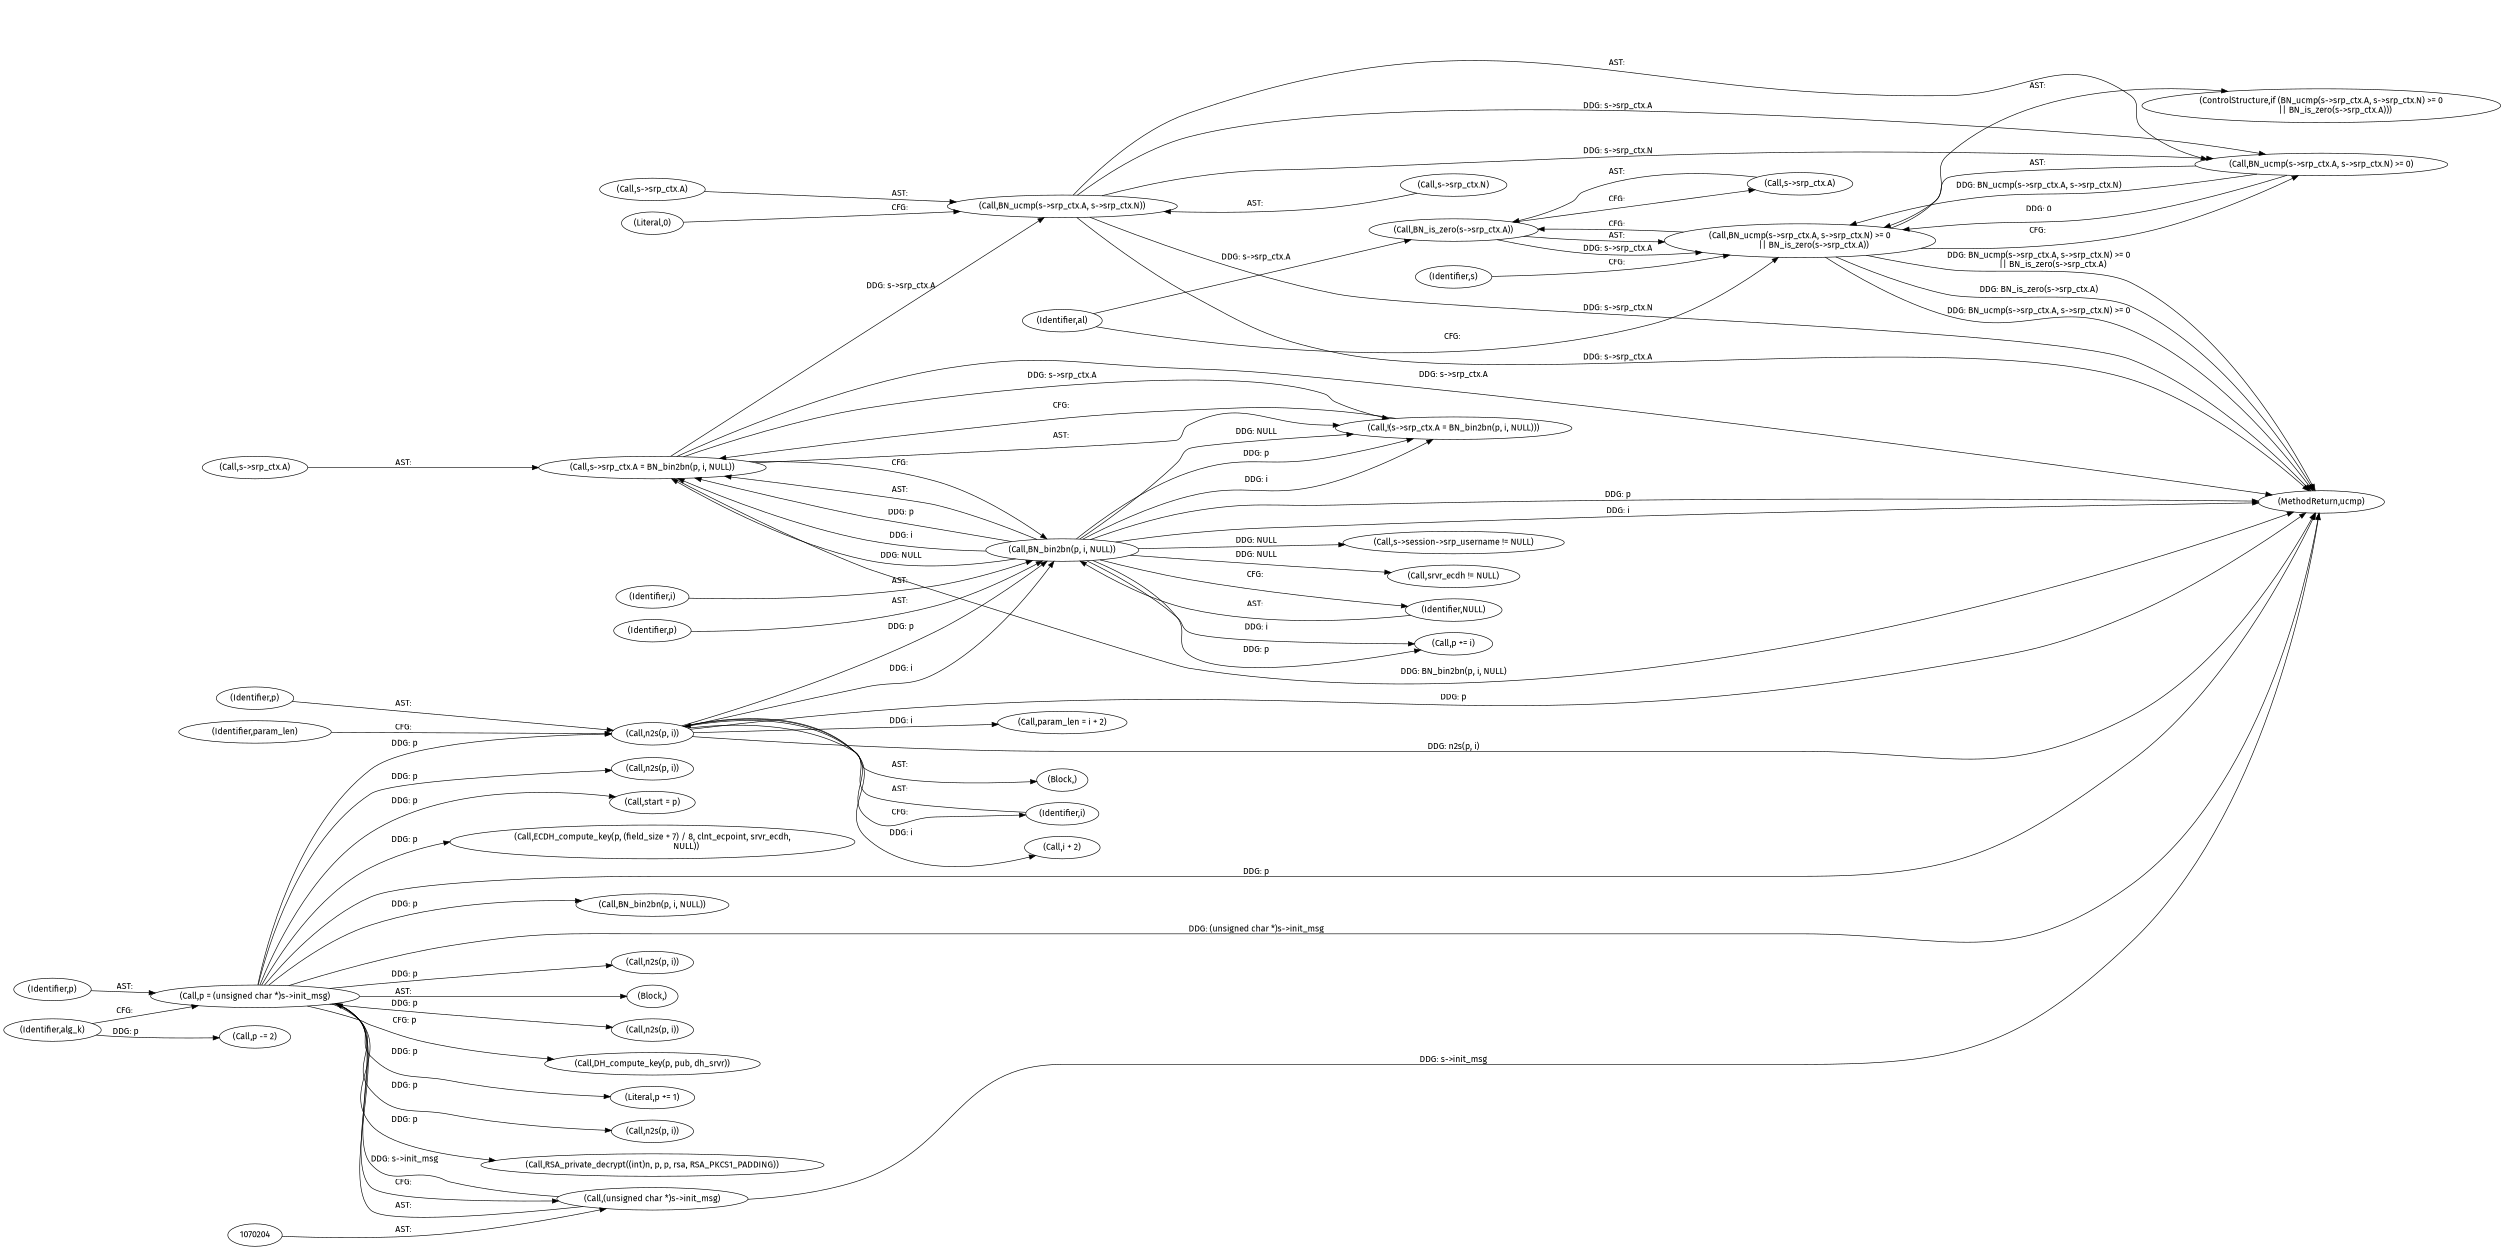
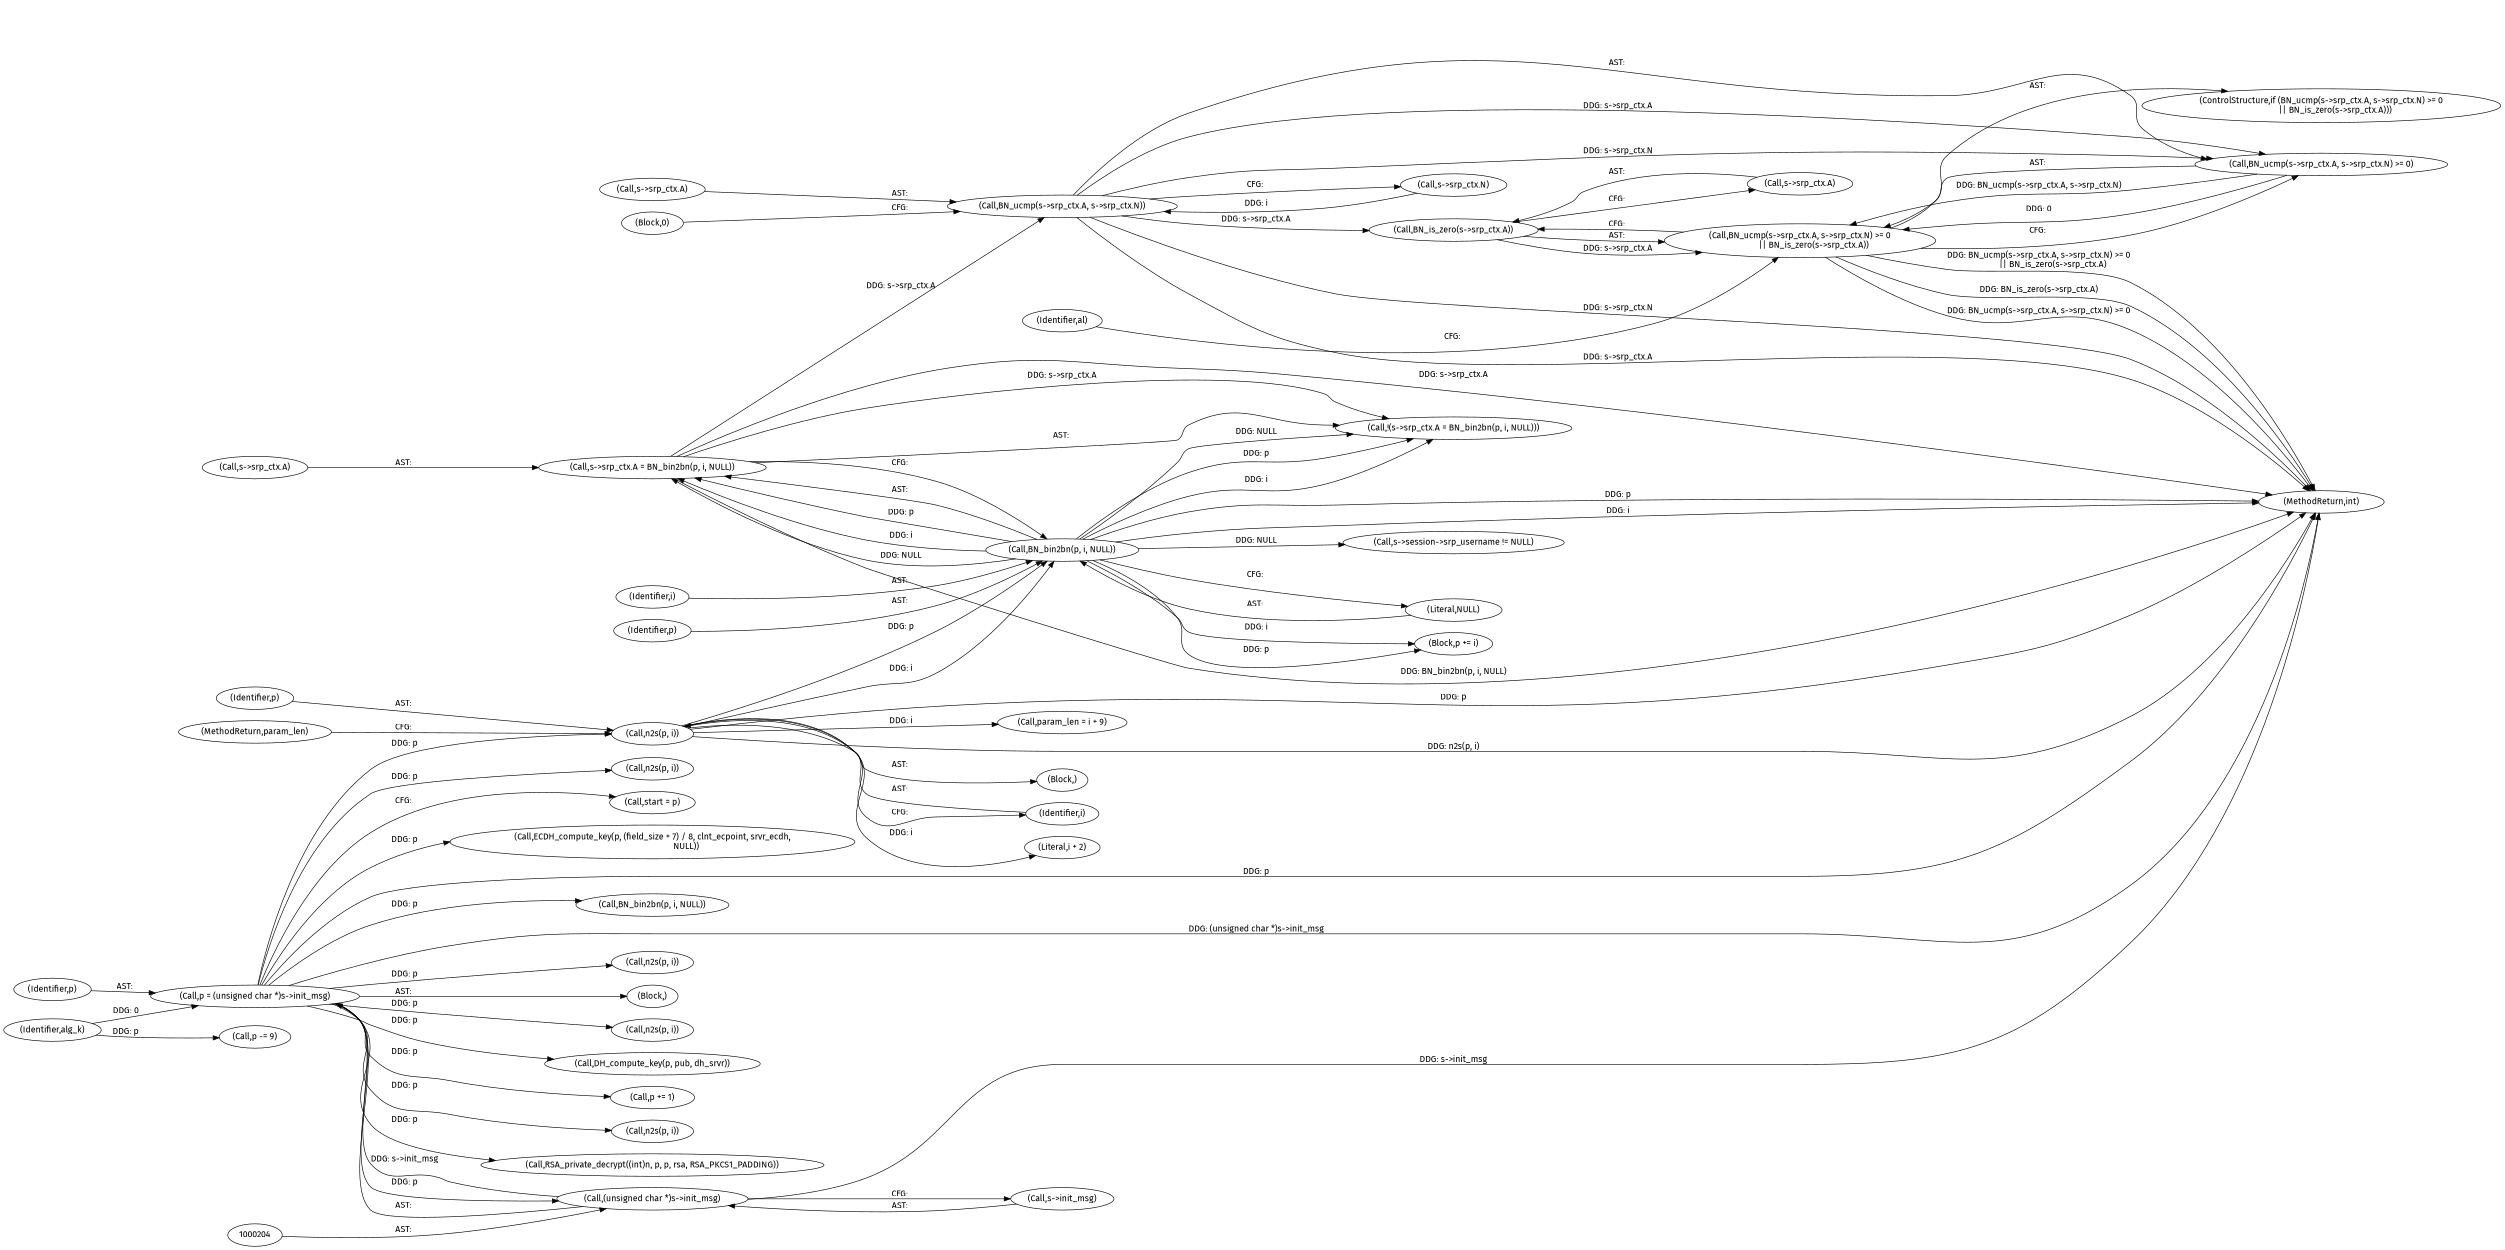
none -> (1272, 192)
(1256, 203) -> (1256, 203)
(652, 223) -> (652, 223)
(1249, 277) -> (1242, 227)
(1454, 277) -> none
(1060, 419) -> none
(2321, 502) -> (2321, 502)
(1454, 576) -> none
(1454, 610) -> (1454, 610)
(1454, 644) -> (1454, 644)
(1062, 723) -> (1062, 723)
(255, 732) -> (255, 732)
(405, 801) -> (405, 801)
(1062, 848) -> (1062, 848)
(126, 1011) -> (126, 1011)
(405, 1020) -> (405, 1020)
(255, 1037) -> (255, 1037)
(652, 1098) -> (652, 1098)
(405, 1182) -> (405, 1182)
none -> (1062, 1199)
(255, 1235) -> (255, 1235)
